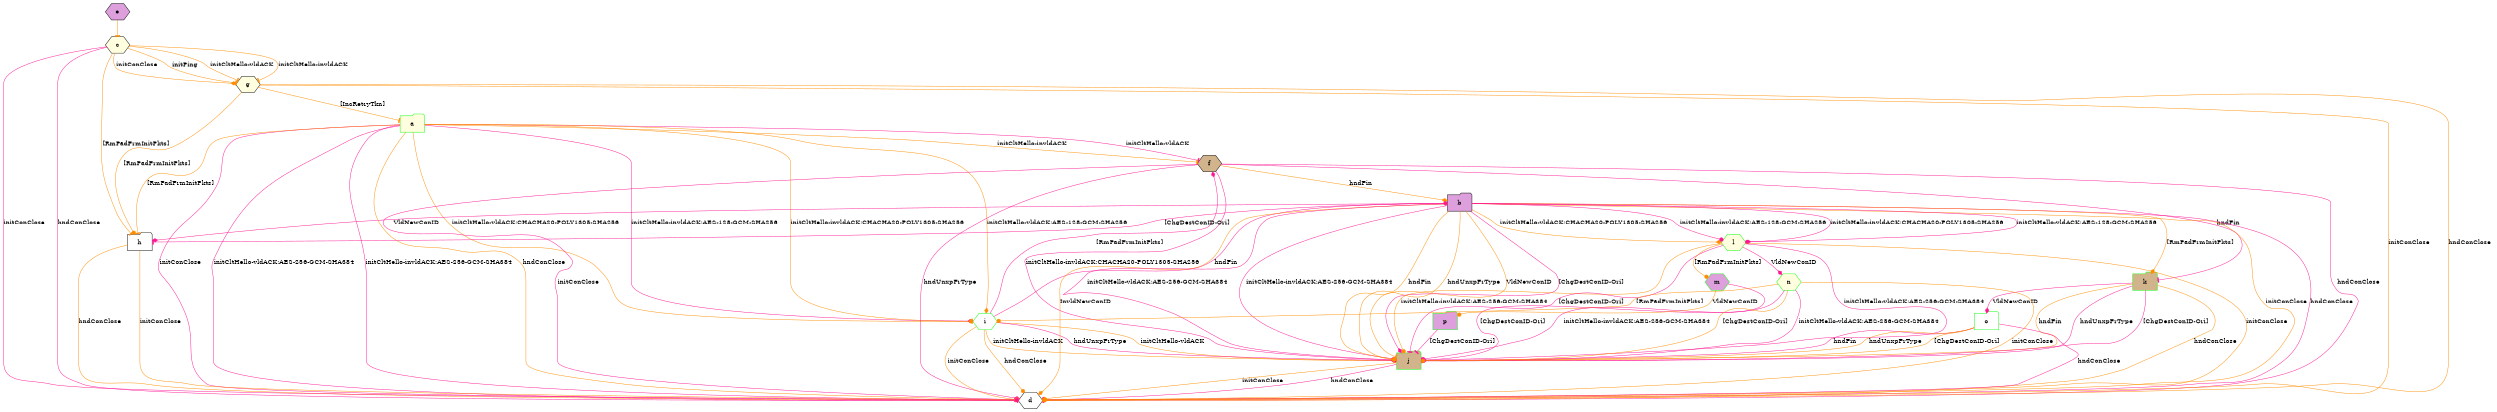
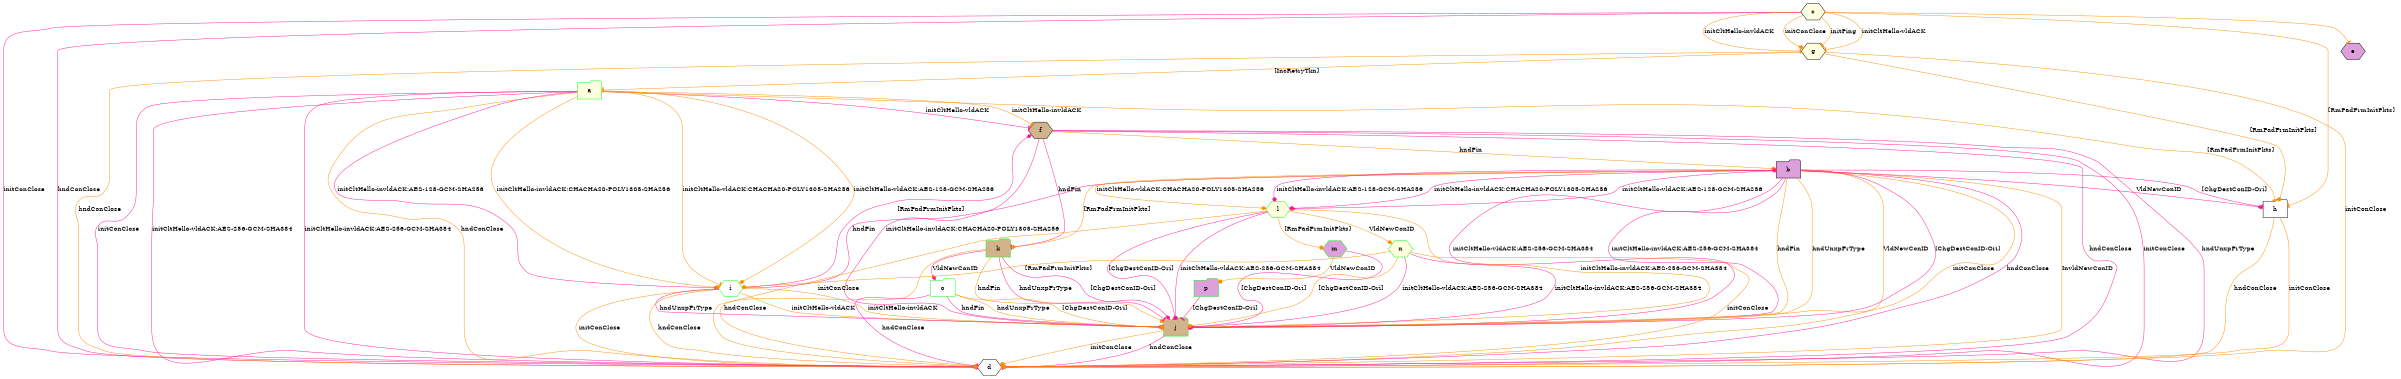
(118, 27) -> (2089, 16)
(1761, 257) -> (1340, 222)
